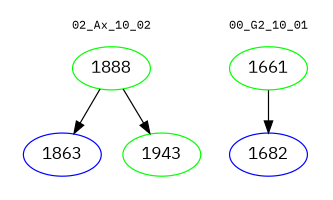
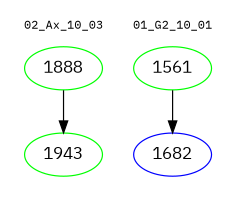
(112, 26) -> (64, 26)
(269, 26) -> (173, 26)
(268, 68) -> (173, 68)
(62, 155) -> none
